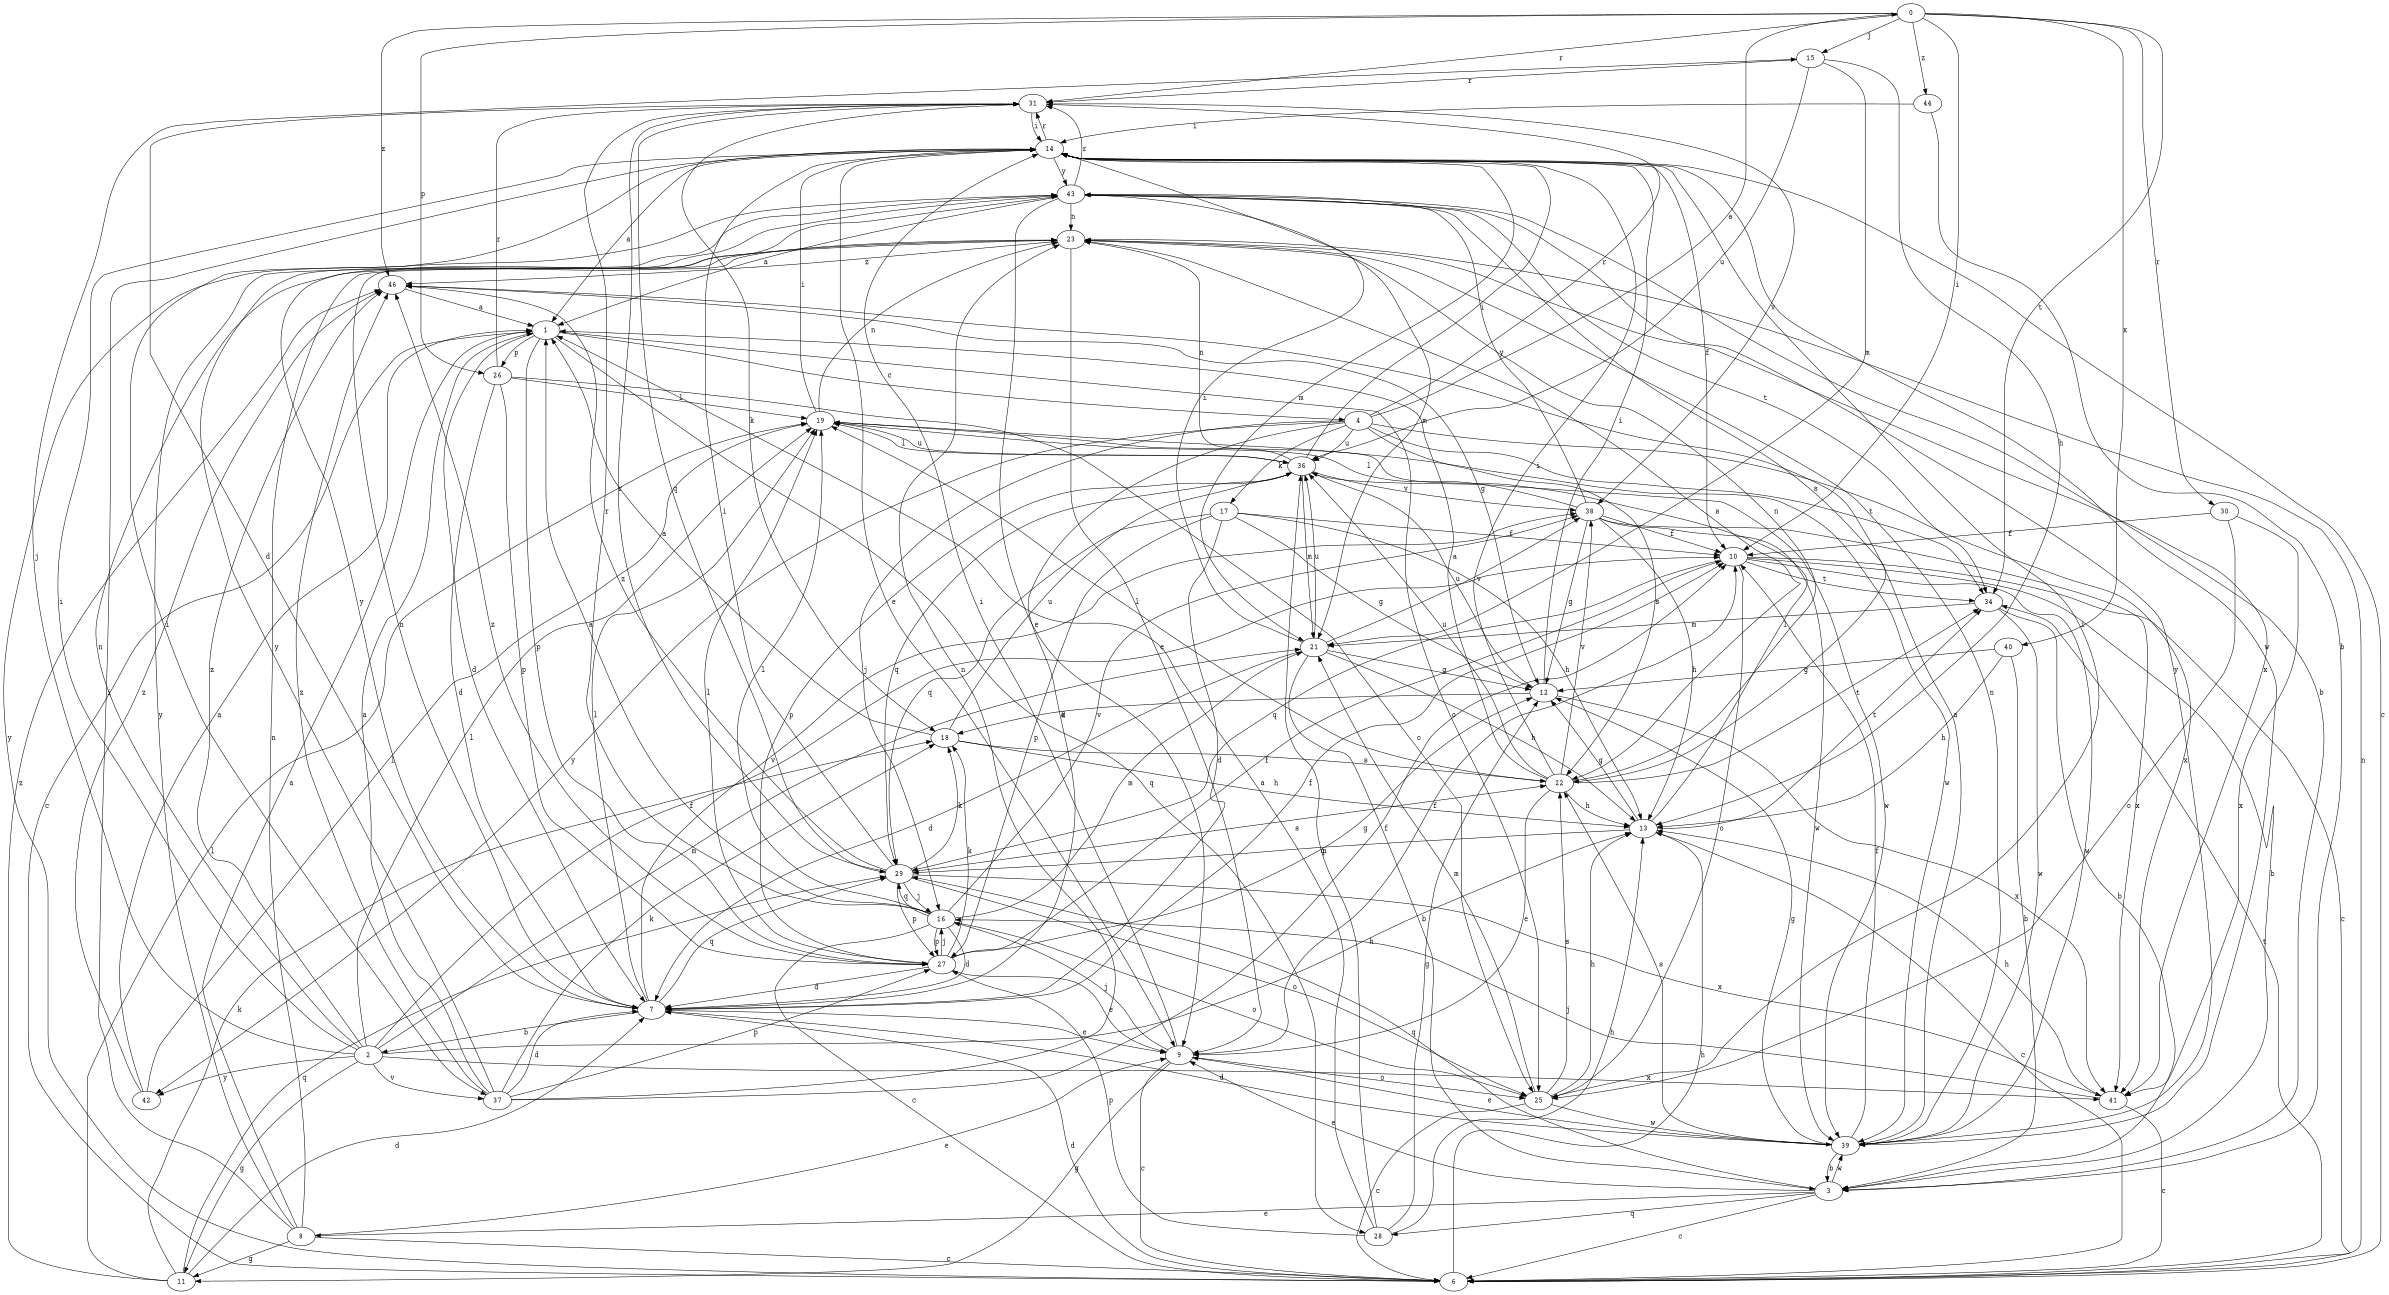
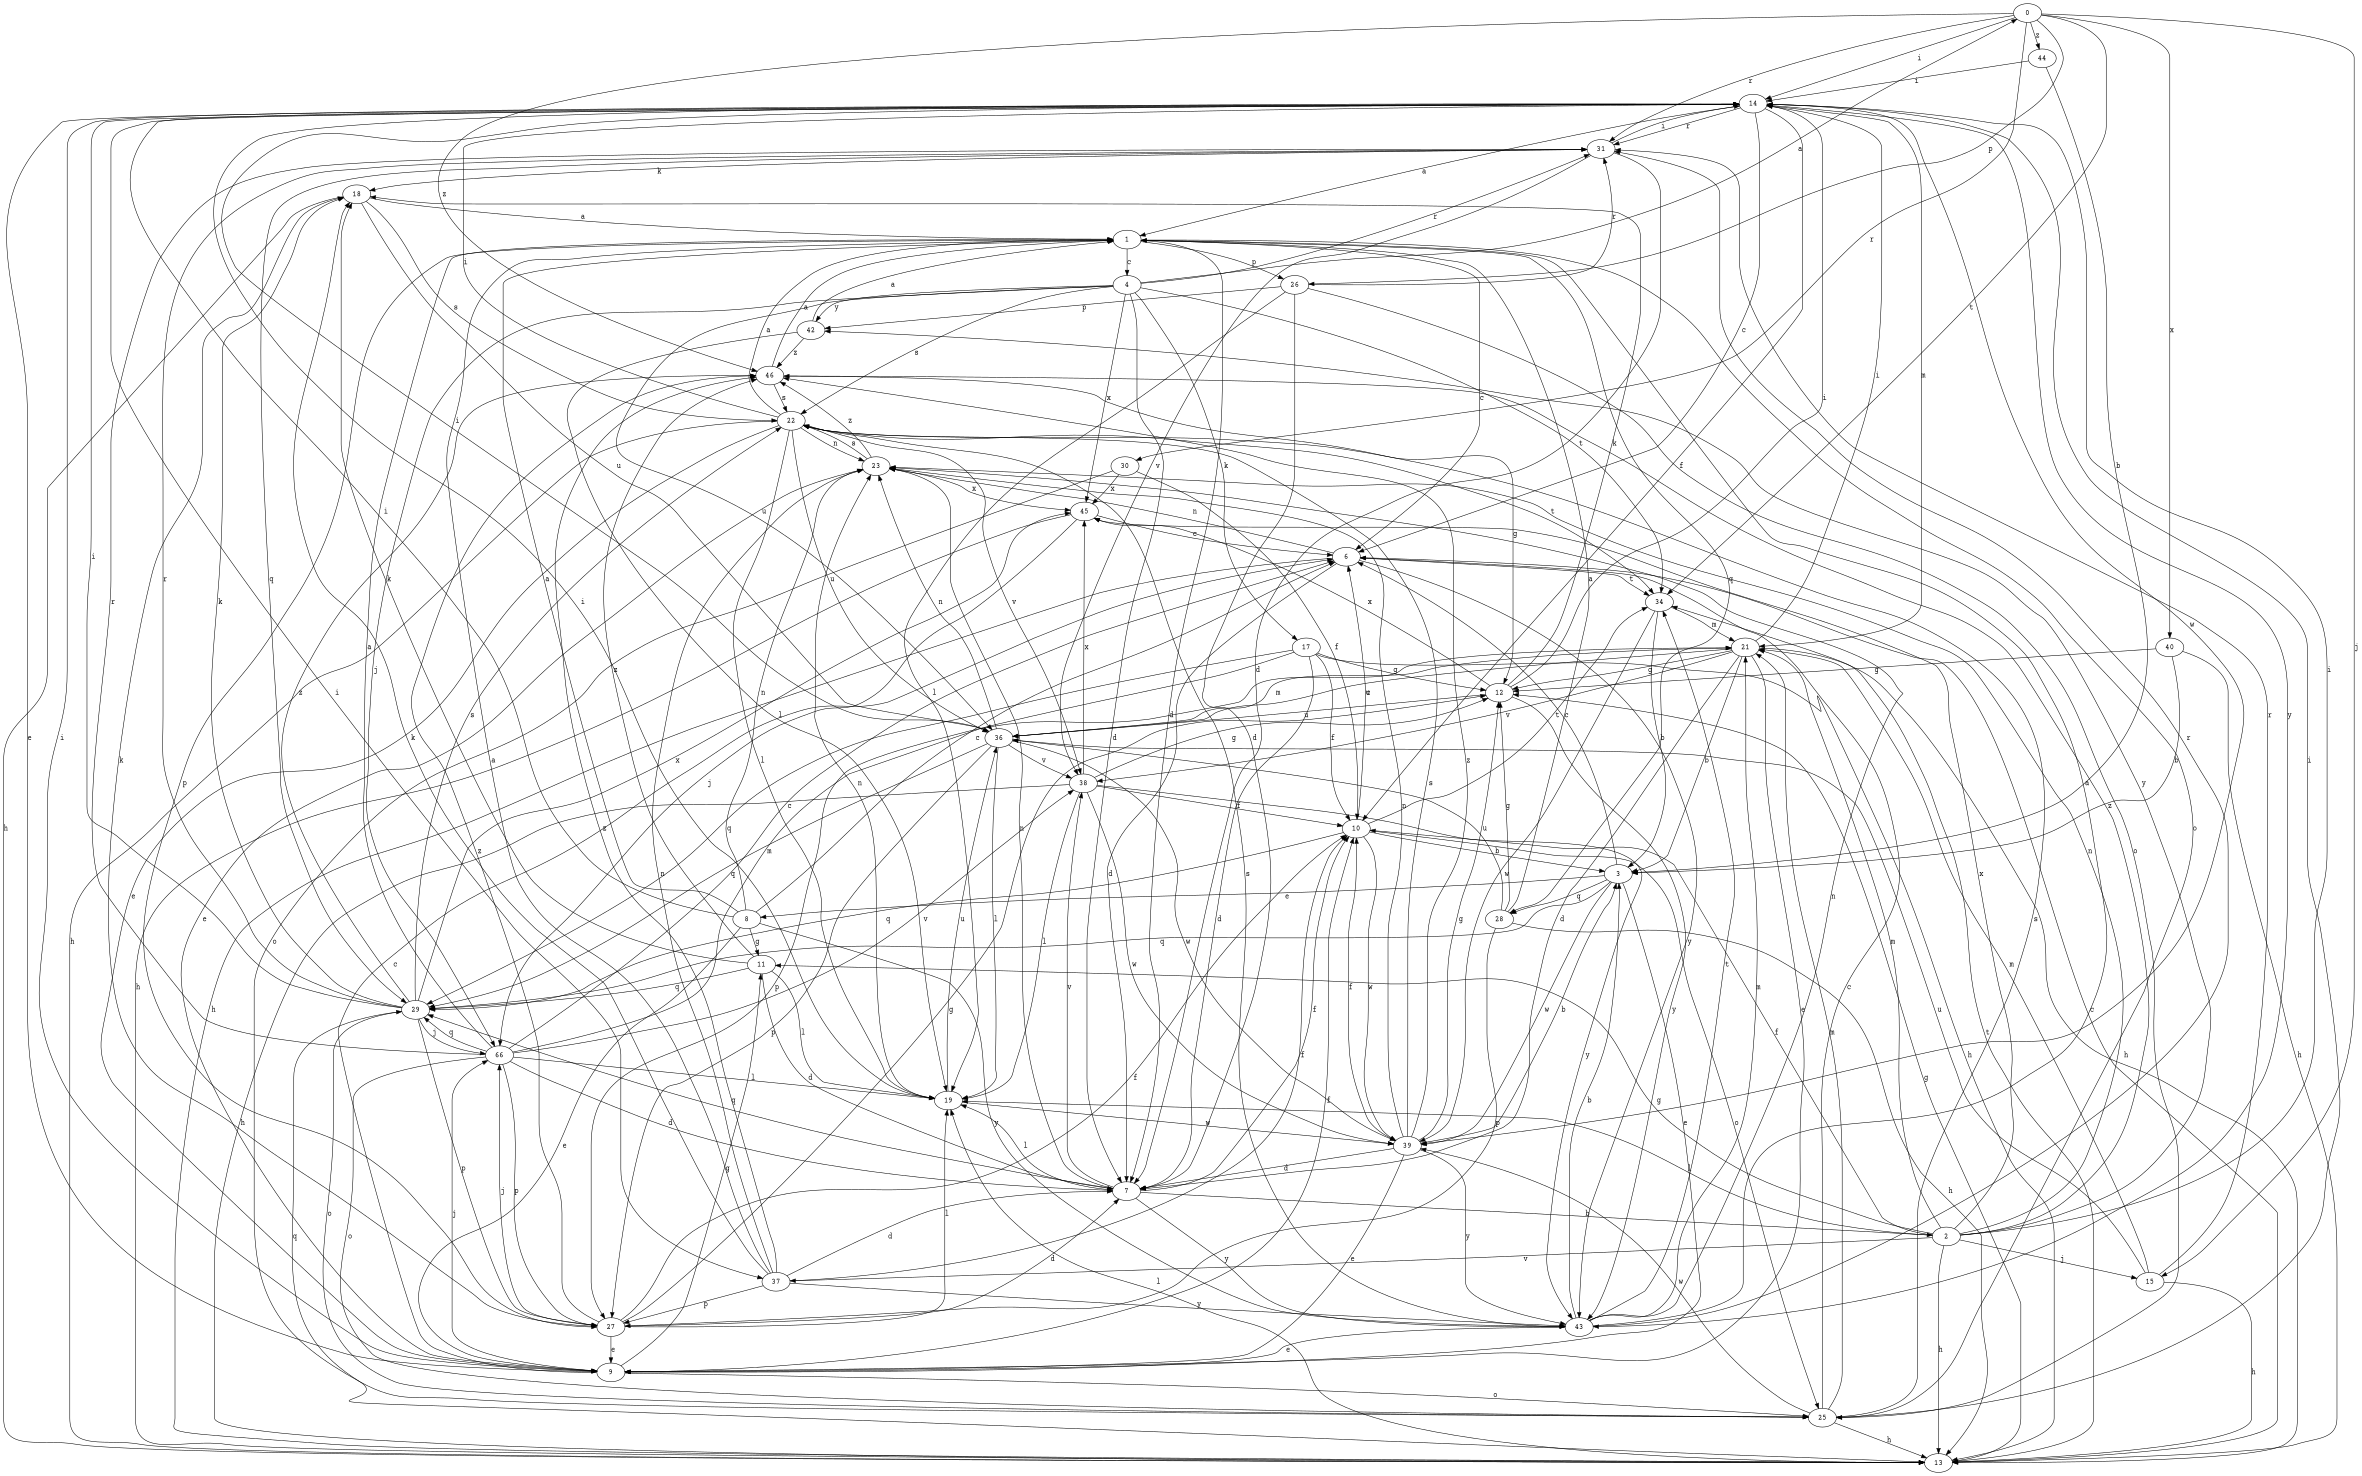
(1948, 315) -> (1893, 57)
none -> (779, 396)
(1956, 715) -> (1468, 761)
(545, 811) -> (1056, 307)
(941, 919) -> (499, 1055)
none -> (1679, 979)
(915, 1017) -> (1534, 1354)
(2113, 1101) -> (1084, 511)
